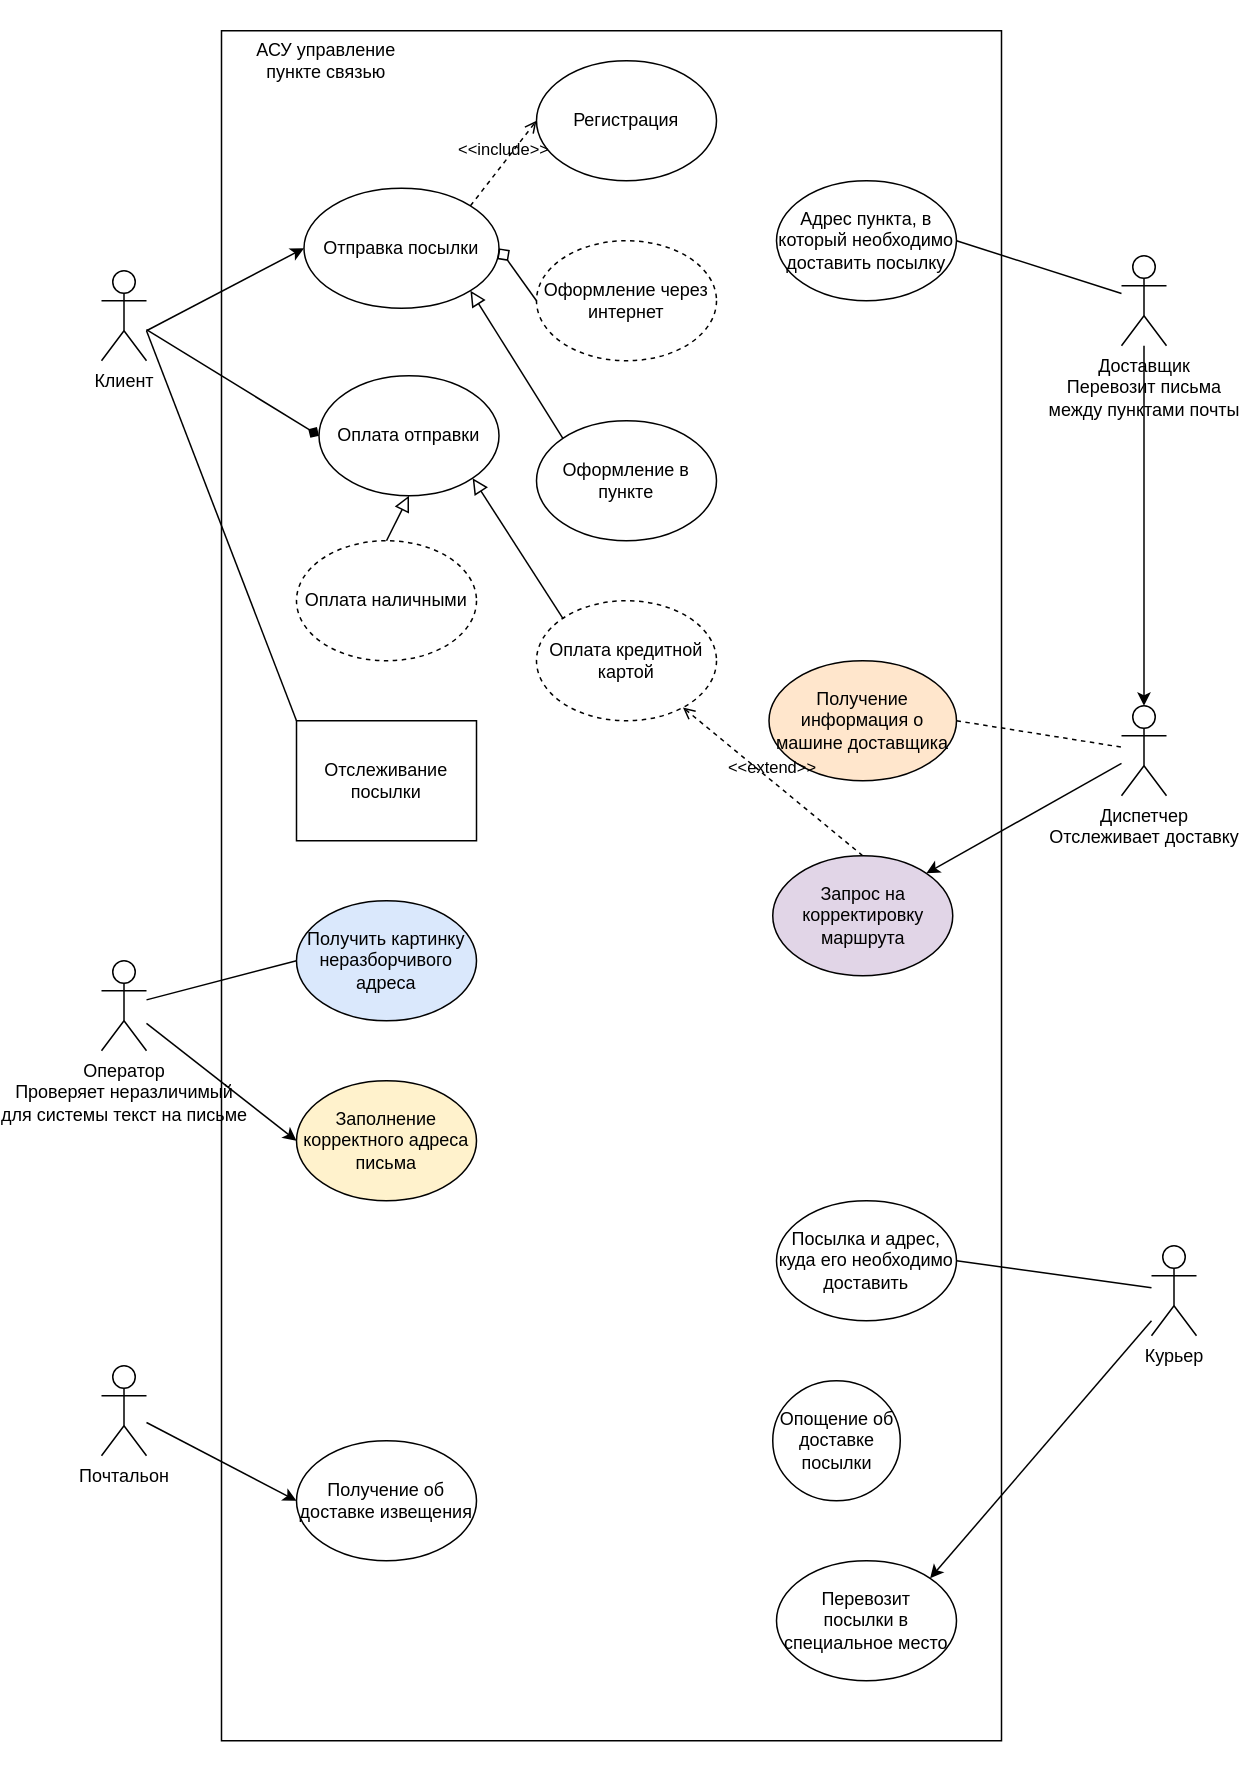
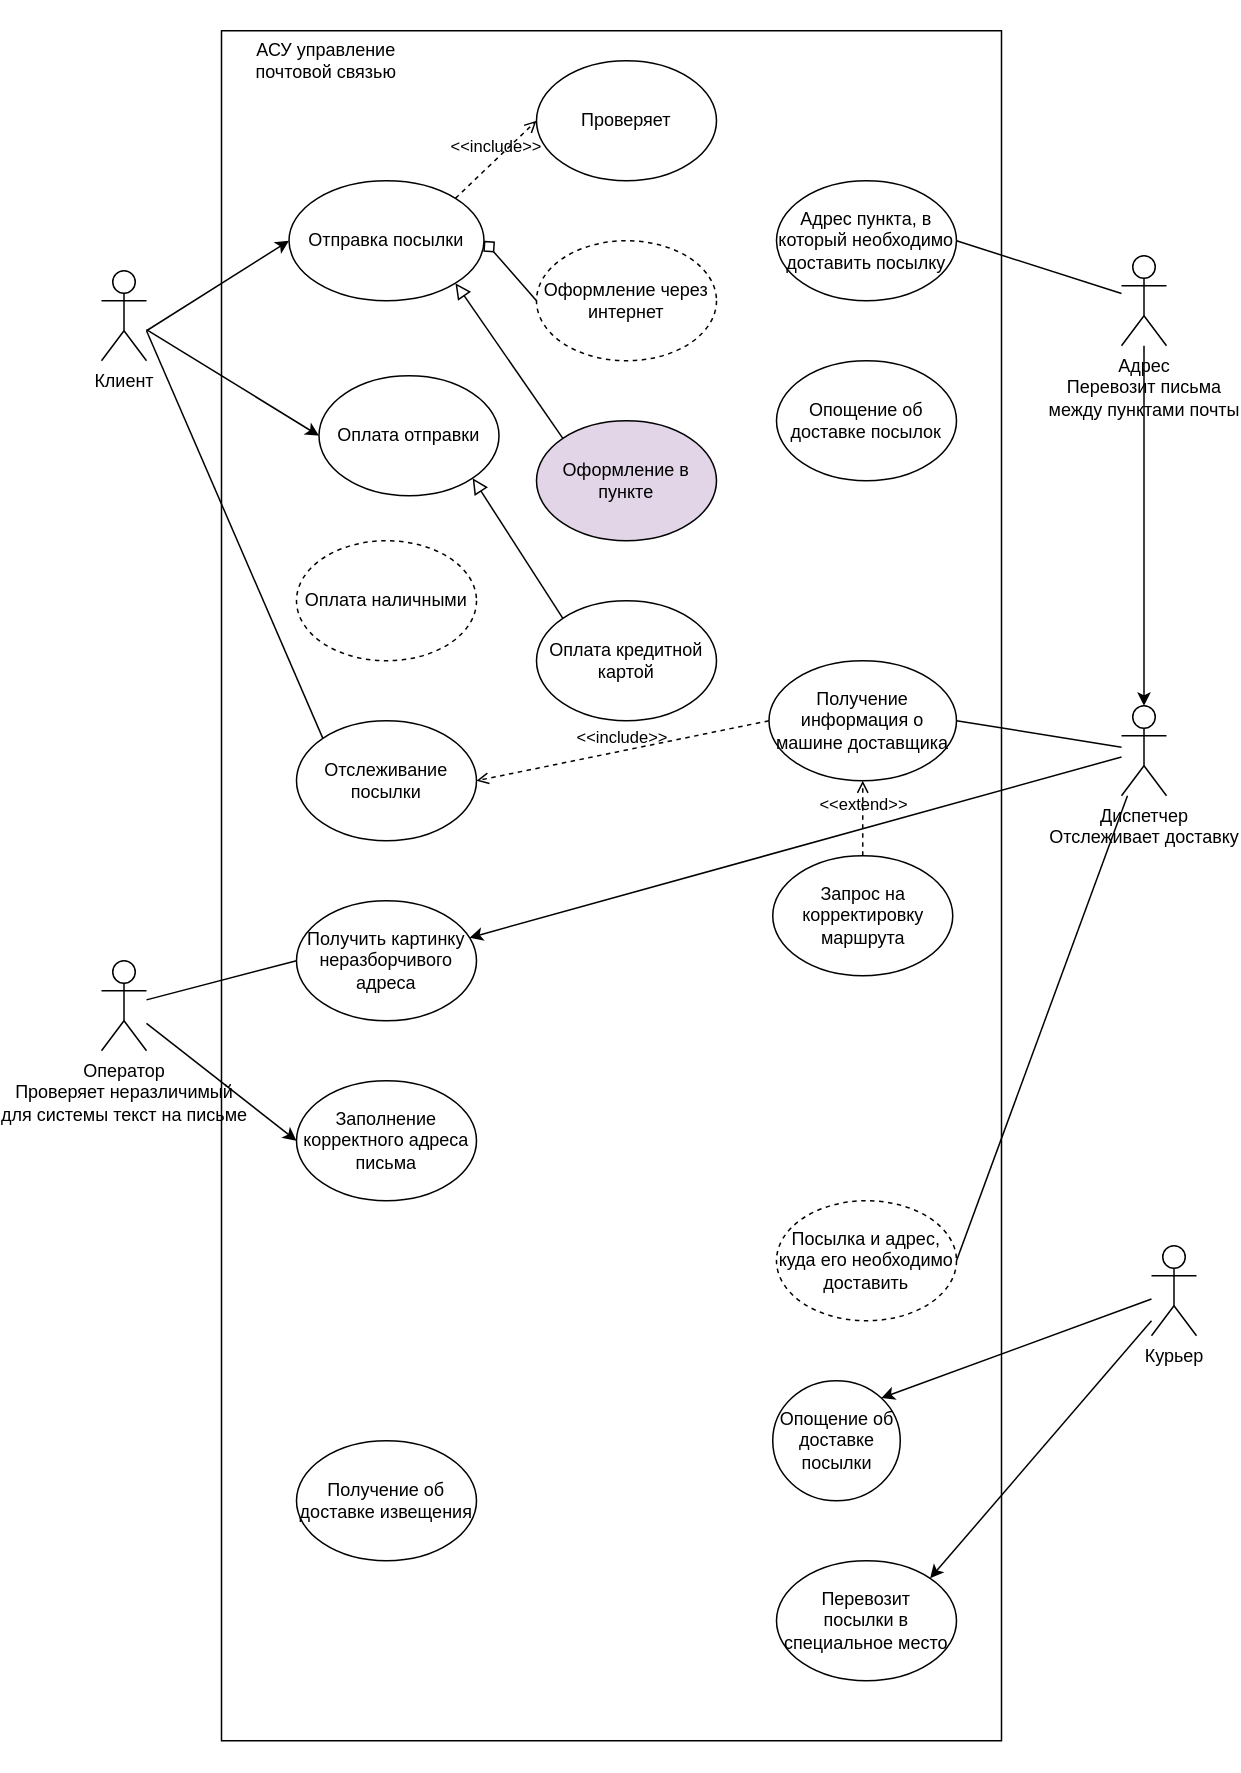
(326, 61) -> (326, 61)
(626, 121) -> (626, 121)
(401, 248) -> (386, 241)
(1145, 389) -> (1145, 389)
none -> (866, 421)
(308, 429) -> (308, 429)
(626, 481) -> (626, 481)
(394, 525) -> none
(626, 661) -> (626, 661)
(863, 721) -> (863, 721)
(1037, 734) -> (1037, 734)
none -> (625, 750)
(386, 781) -> (386, 781)
(774, 783) -> (863, 820)
(1028, 816) -> (800, 846)
(863, 916) -> (863, 916)
(386, 961) -> (386, 961)
(386, 1141) -> (386, 1141)
(866, 1261) -> (866, 1261)
(1054, 1274) -> (1042, 1029)
none -> (1021, 1347)
(124, 1411) -> none
(217, 1459) -> none
